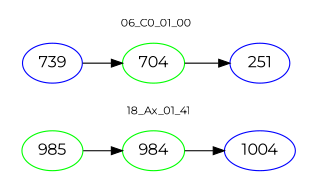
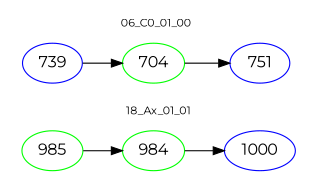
(260, 63) -> (260, 63)
(159, 111) -> (159, 111)
(260, 151) -> (260, 151)
